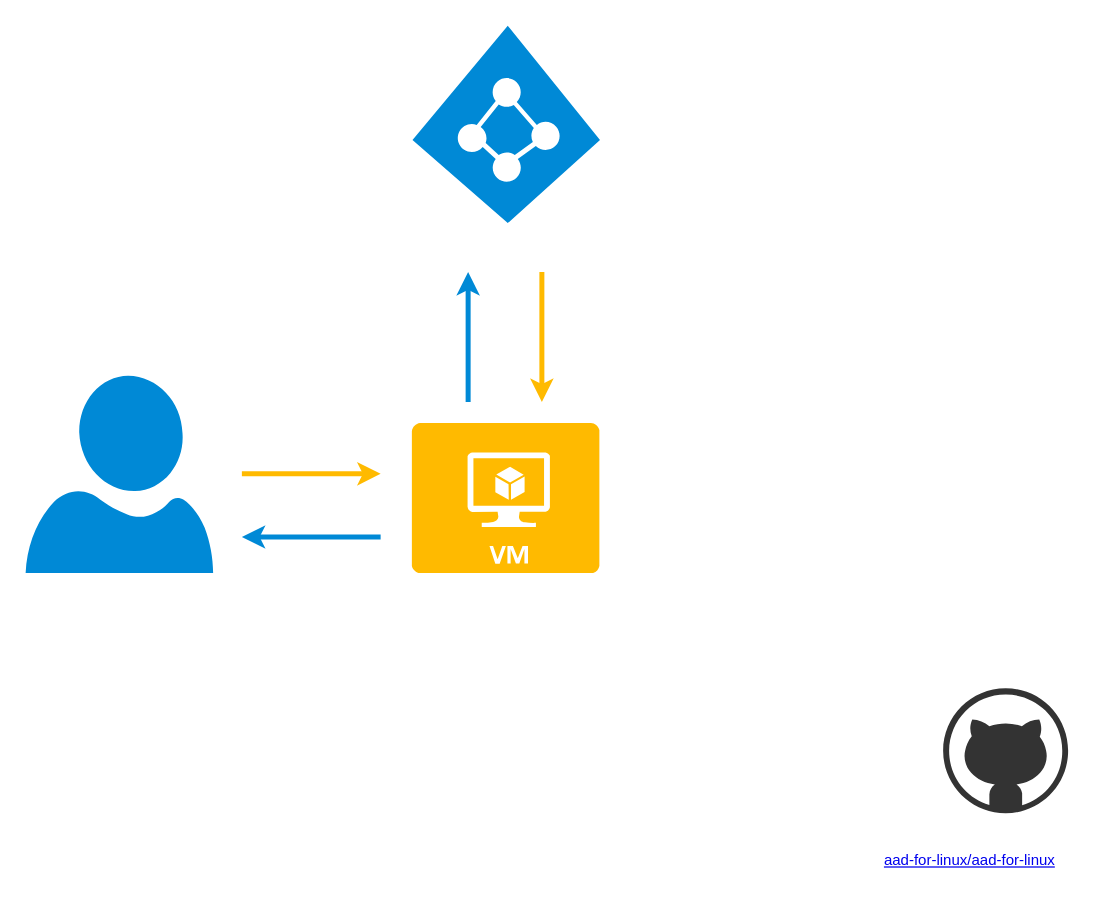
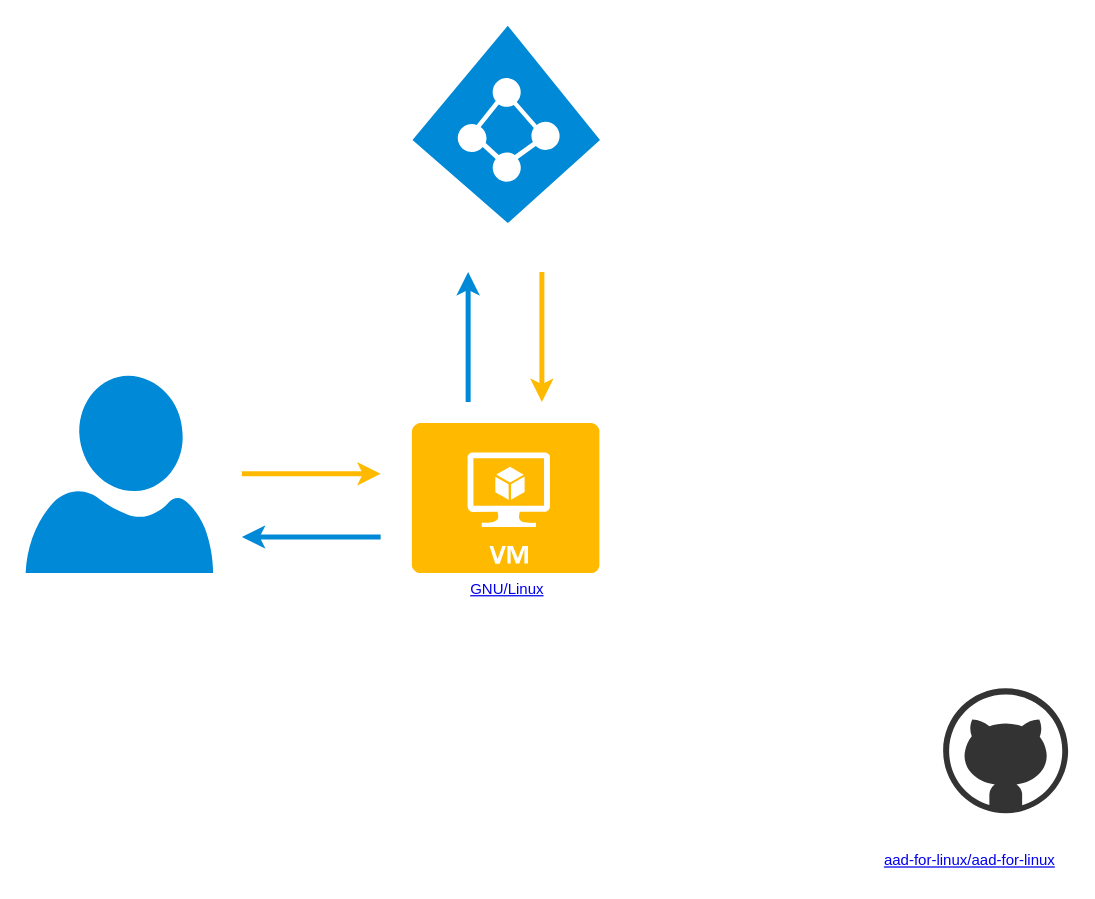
none -> (506, 589)
